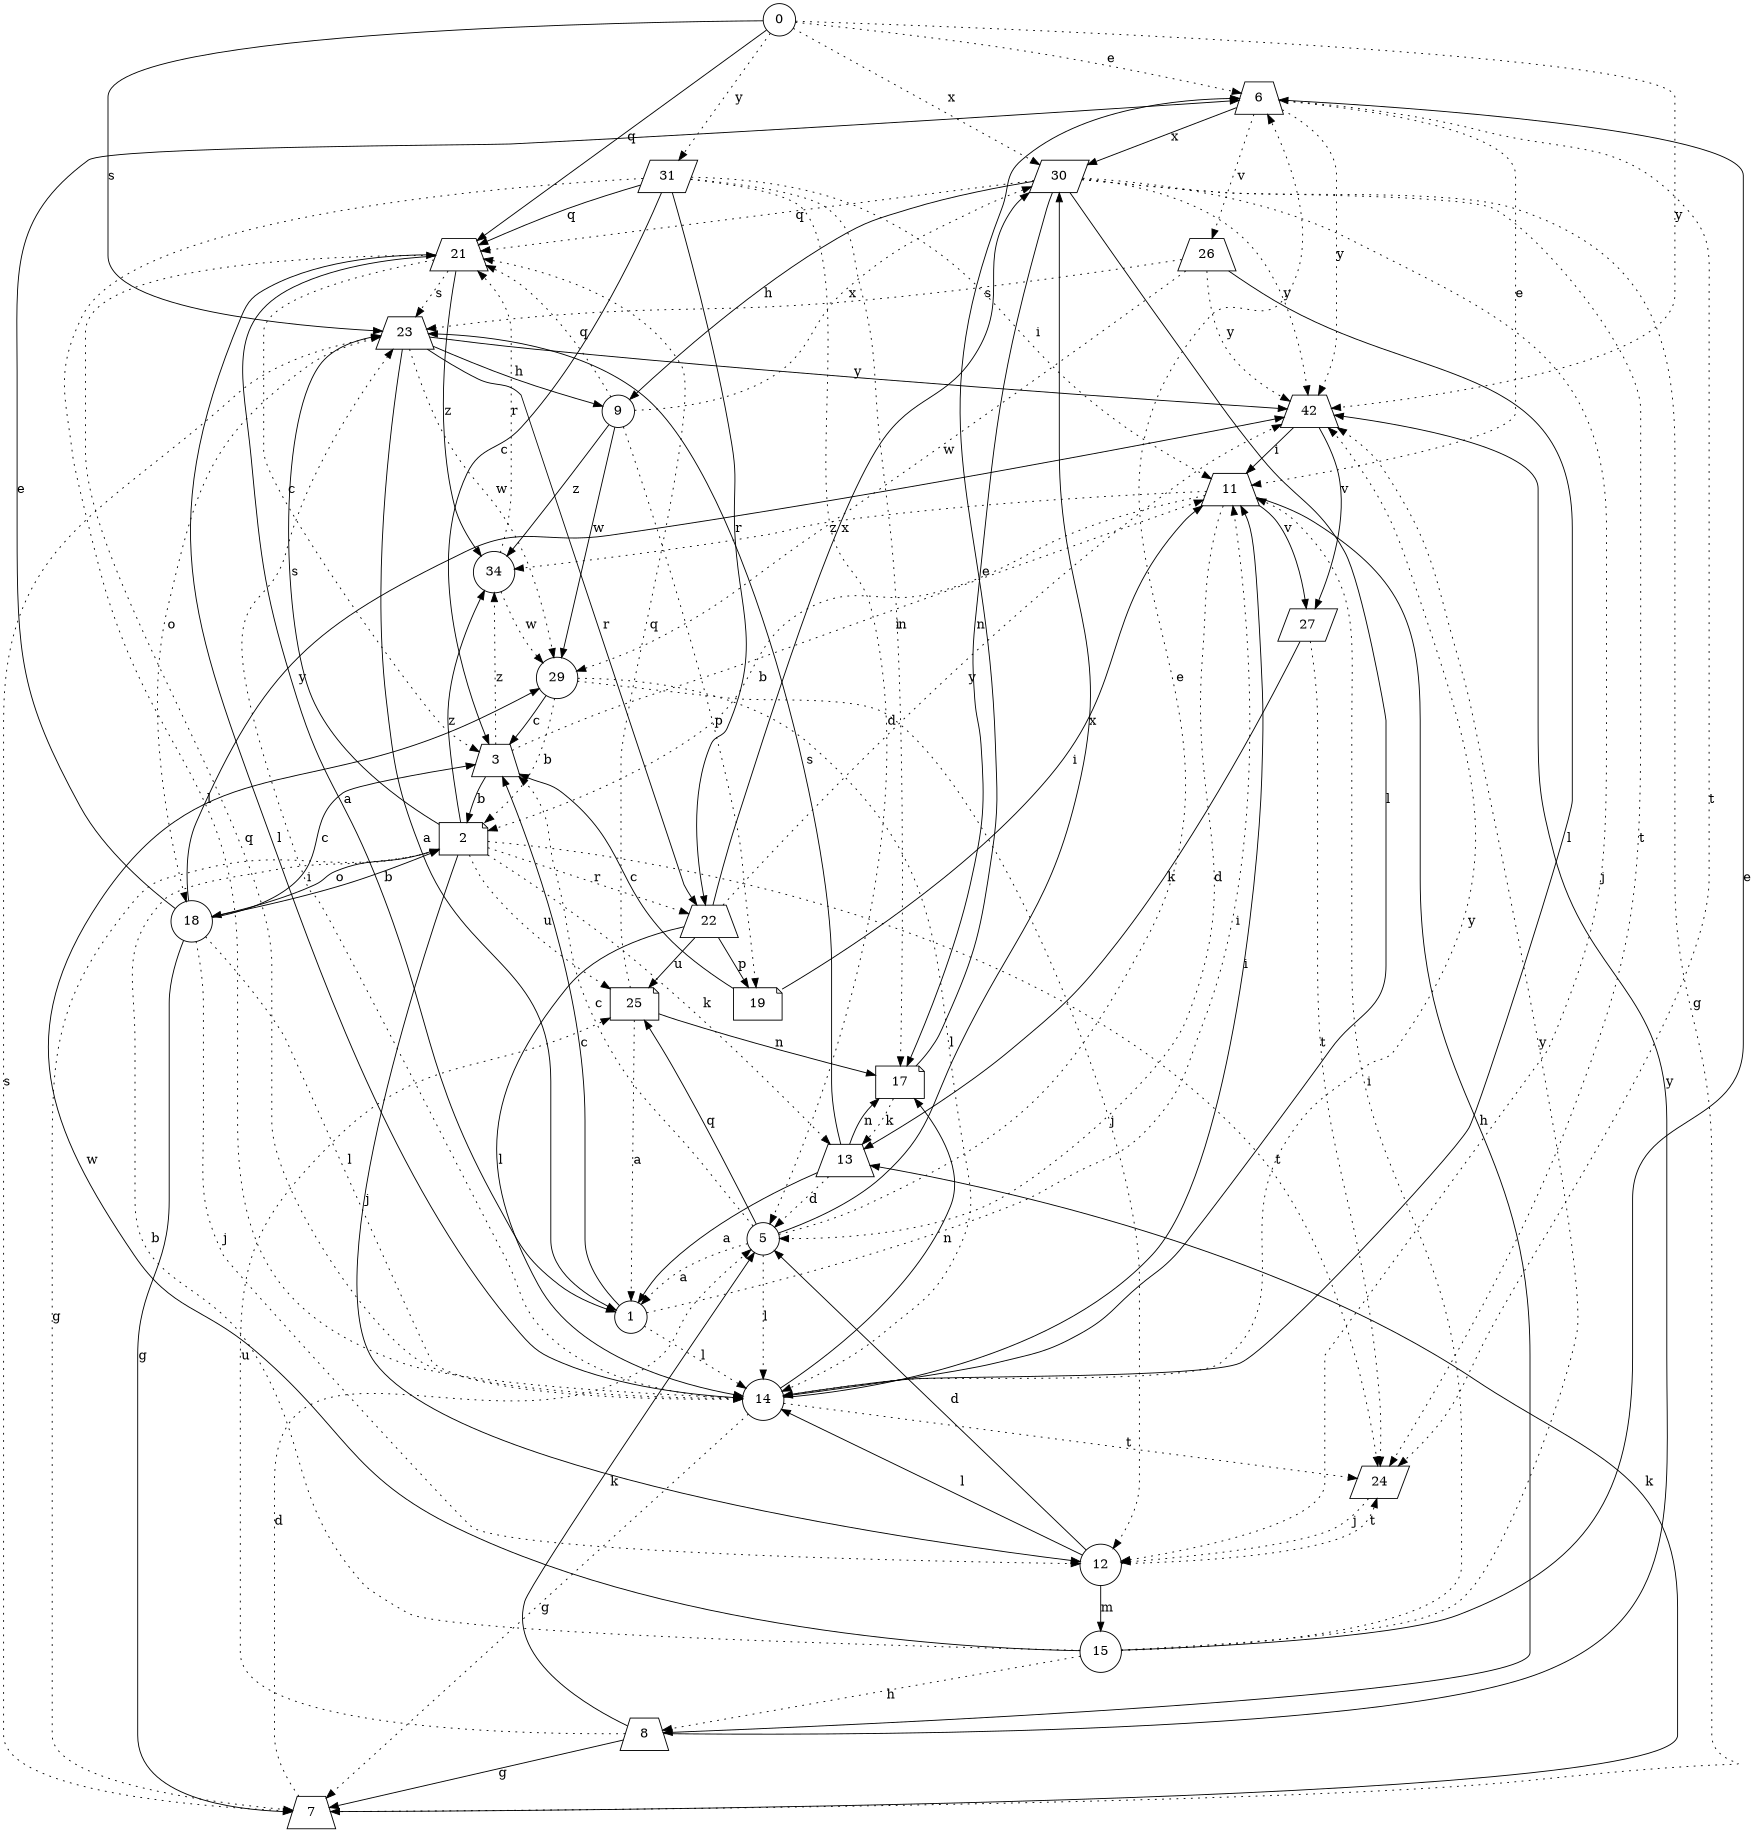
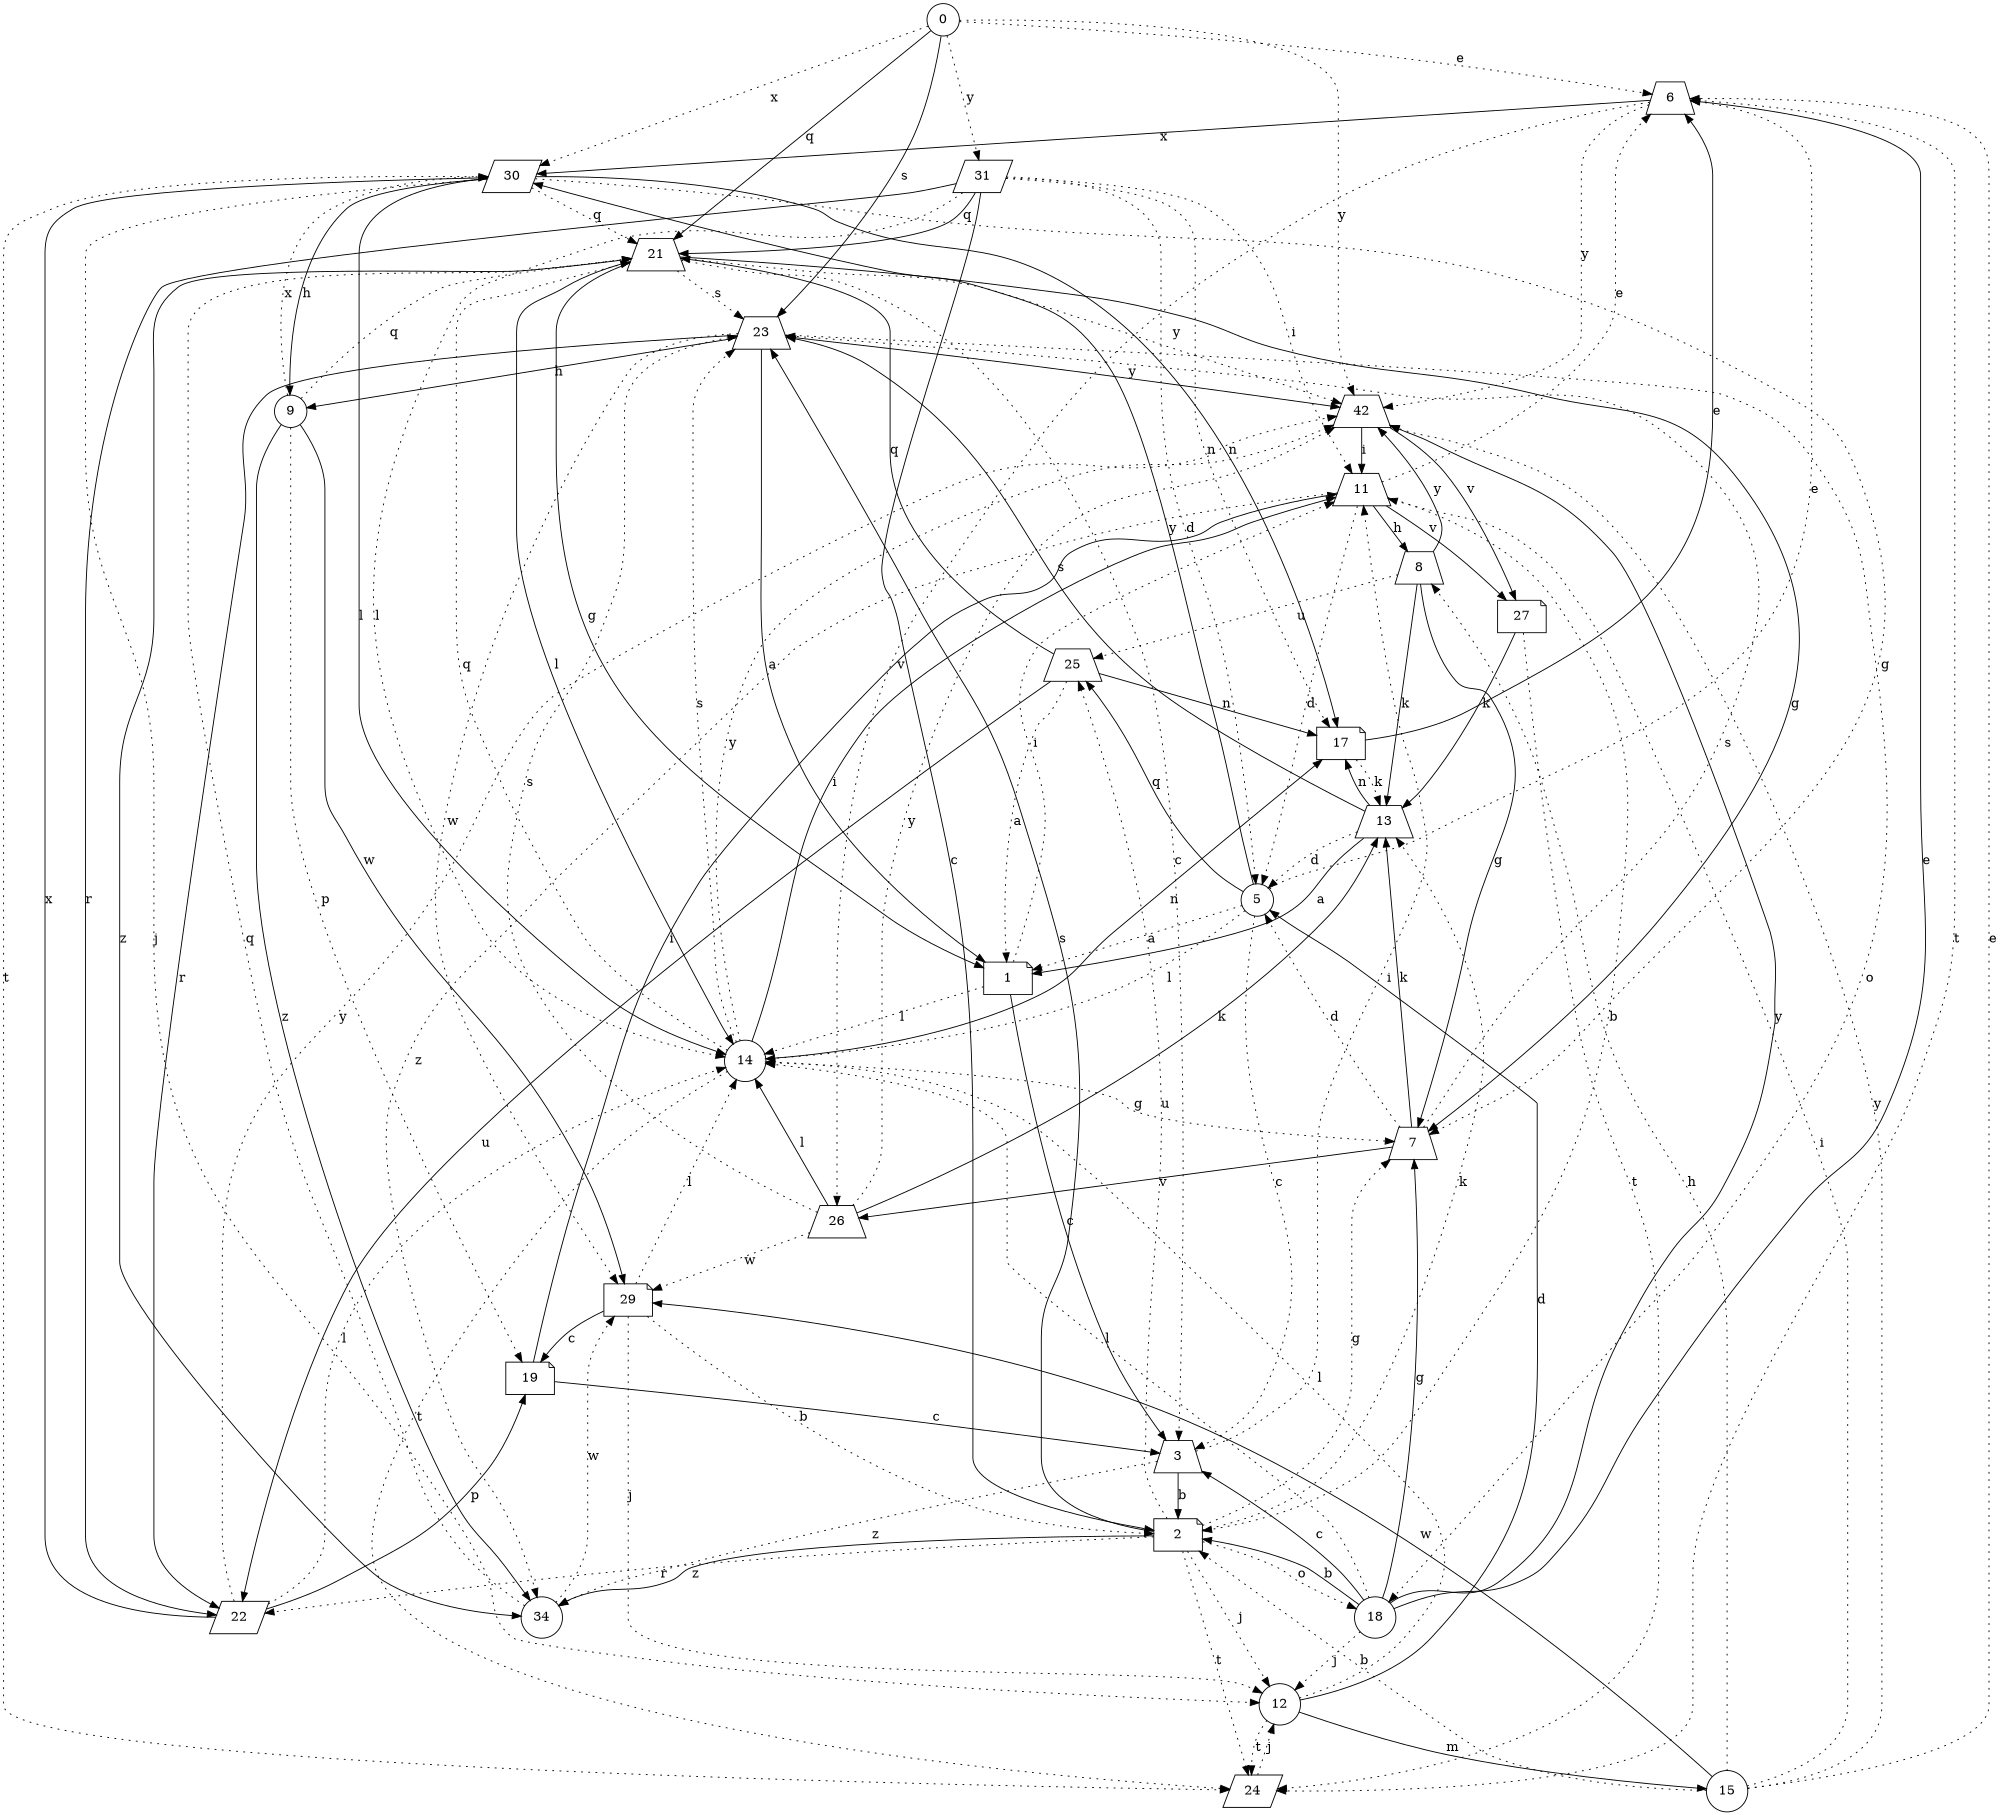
(1239, 235) -> (1077, 317)
(1516, 299) -> (1590, 353)
(514, 411) -> (250, 939)
none -> (1658, 419)
(494, 447) -> (958, 911)
(658, 567) -> (890, 417)
(1308, 625) -> (1522, 616)
(557, 678) -> (628, 1300)
(531, 717) -> (572, 1329)
(1093, 721) -> (1173, 529)
(348, 800) -> (592, 616)
(328, 876) -> (1278, 1568)
(309, 878) -> (700, 704)
(1743, 894) -> (1989, 910)
(709, 921) -> (239, 1618)
(675, 959) -> (553, 1064)
(634, 1004) -> (1073, 665)
none -> (1142, 1065)
(500, 1179) -> (390, 1262)
none -> (1130, 1182)
(631, 1317) -> (1008, 978)
(461, 1421) -> (1226, 1615)
(936, 1484) -> (1235, 1311)
(586, 1502) -> (1402, 690)
